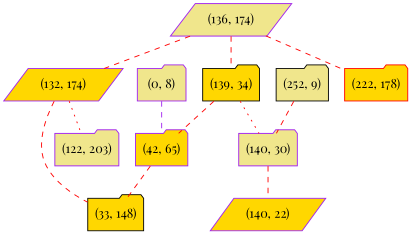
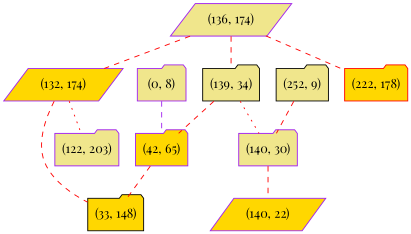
(231, 85) -> (231, 85)
